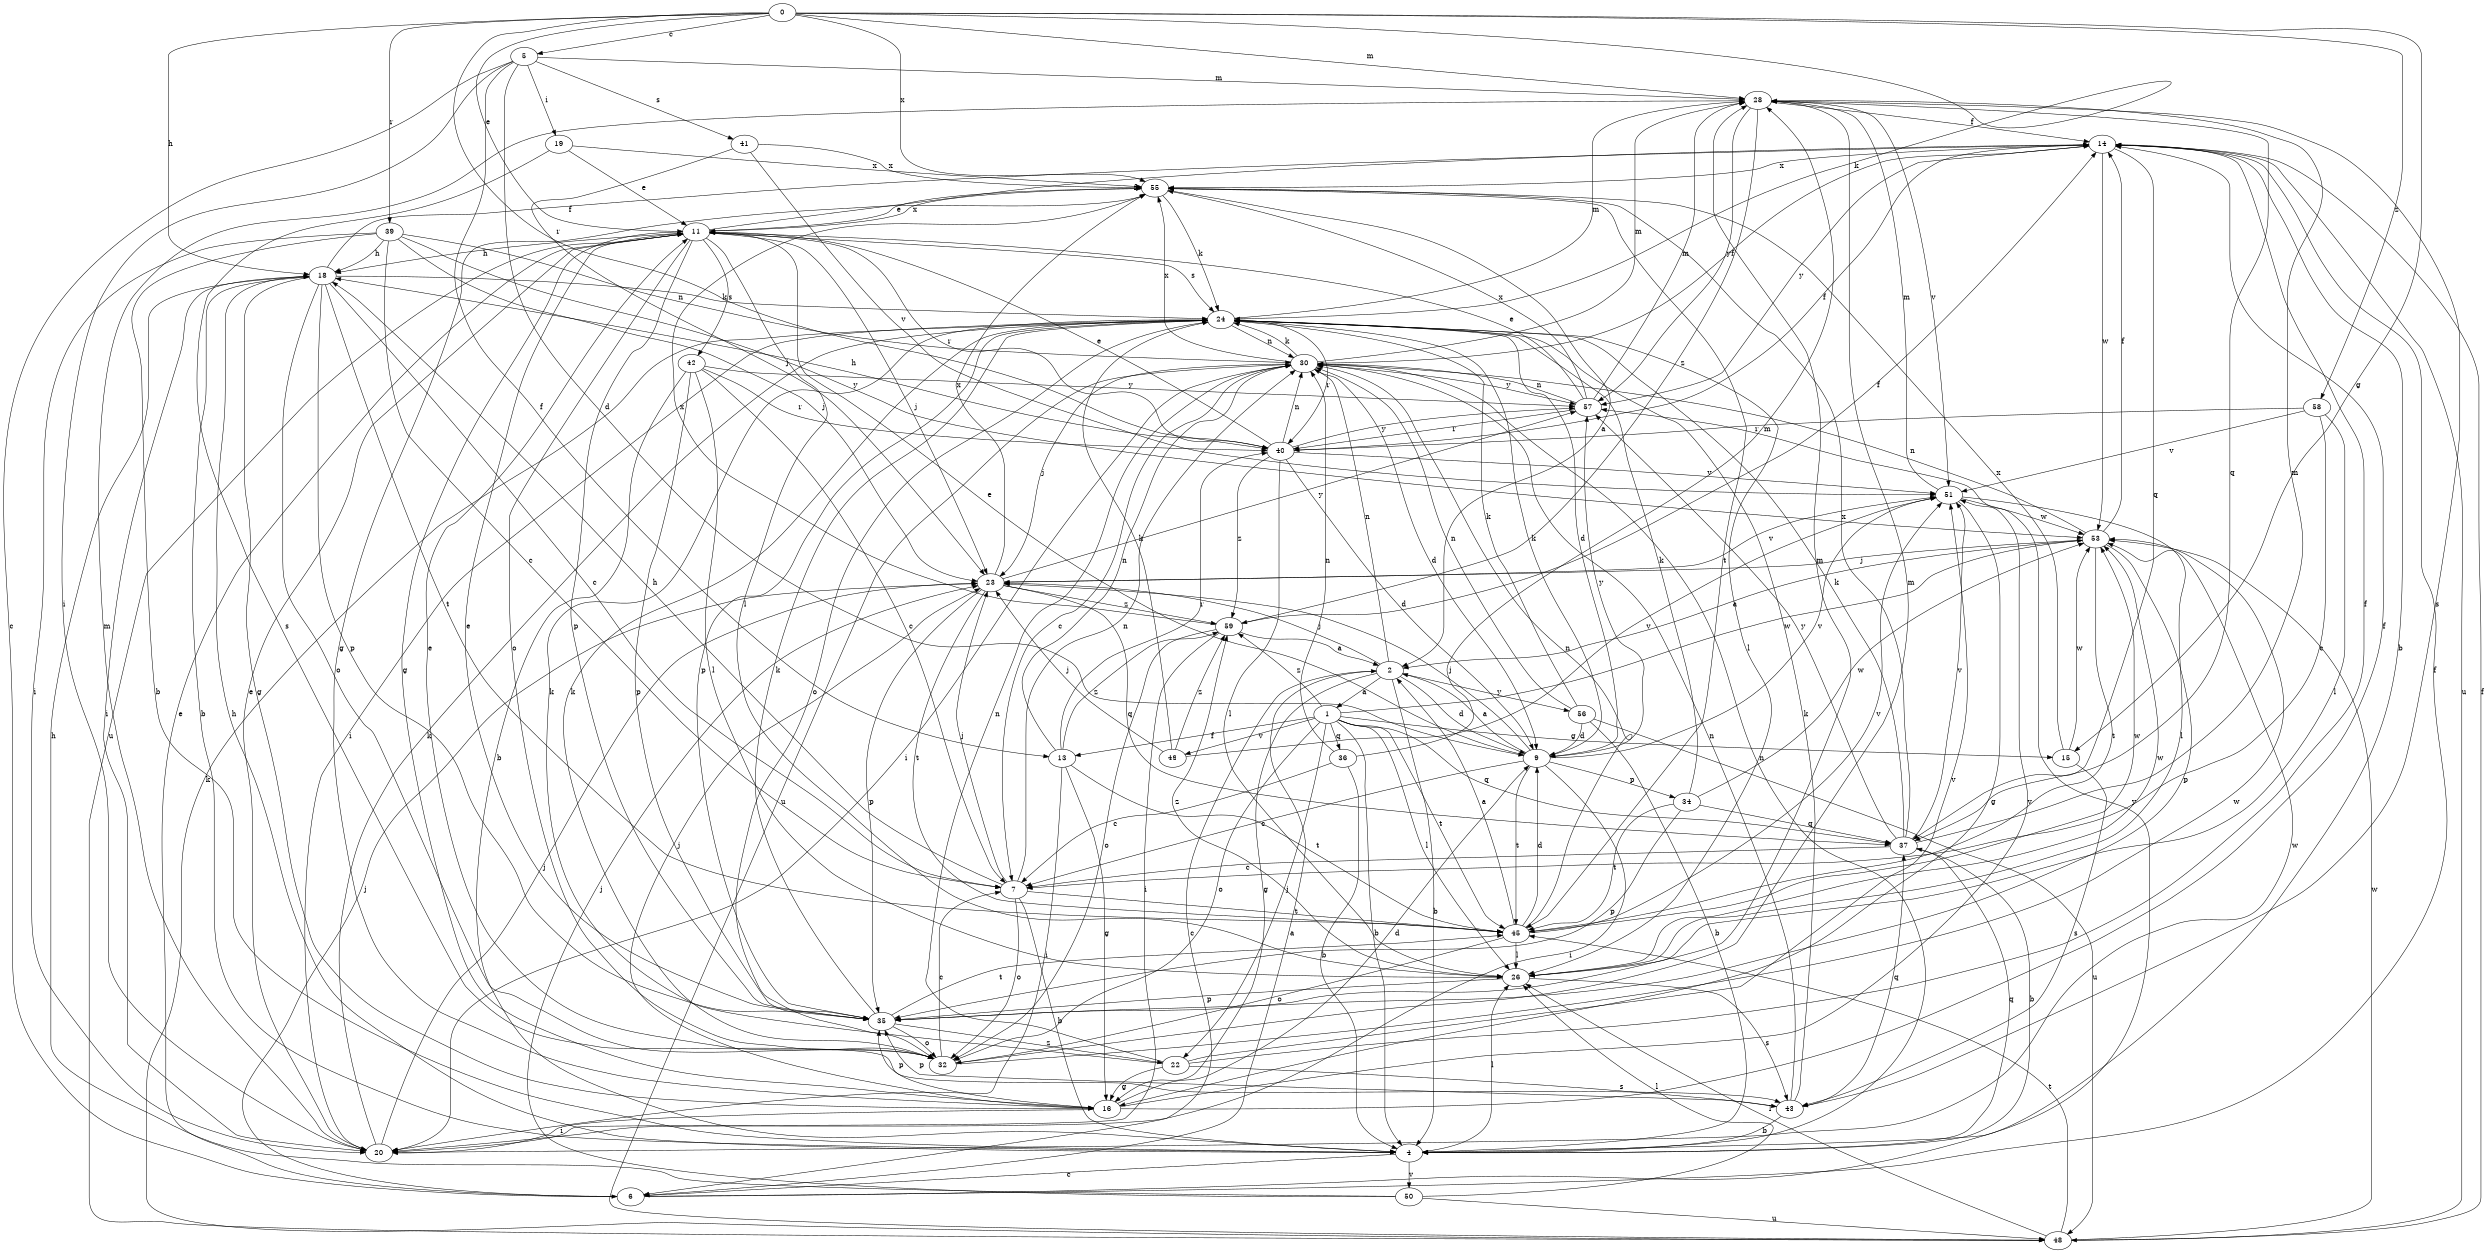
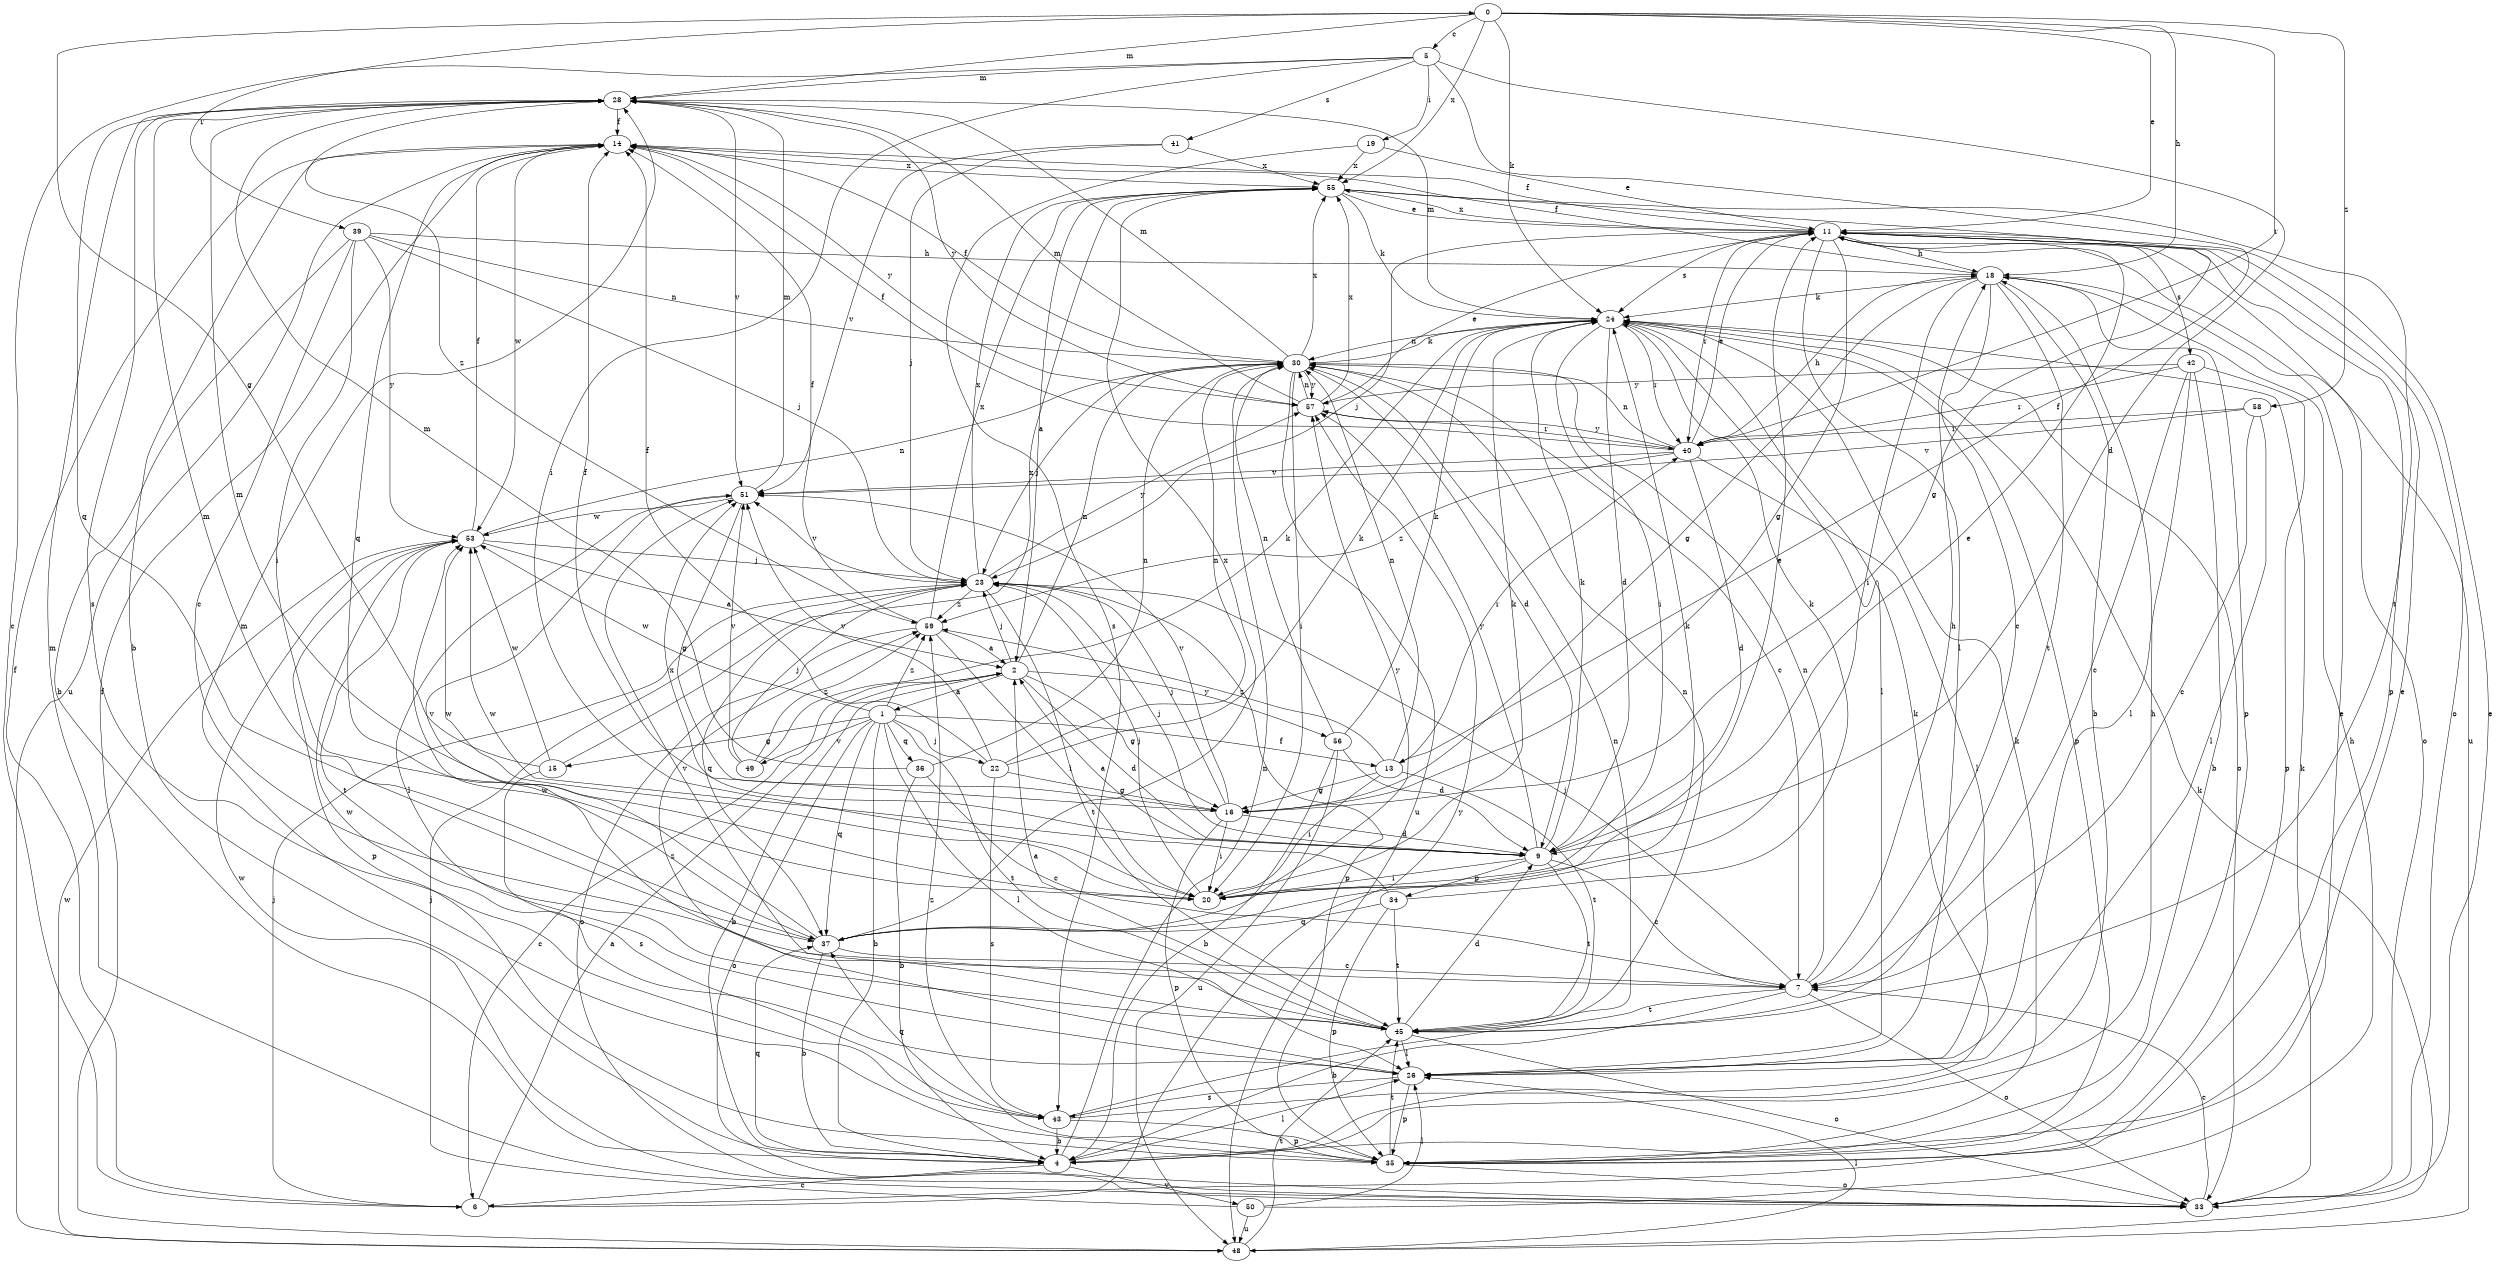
(2079, 25) -> (306, 32)
(1820, 627) -> (672, 671)
(1026, 1043) -> (966, 1068)
(943, 1065) -> (2199, 1207)
